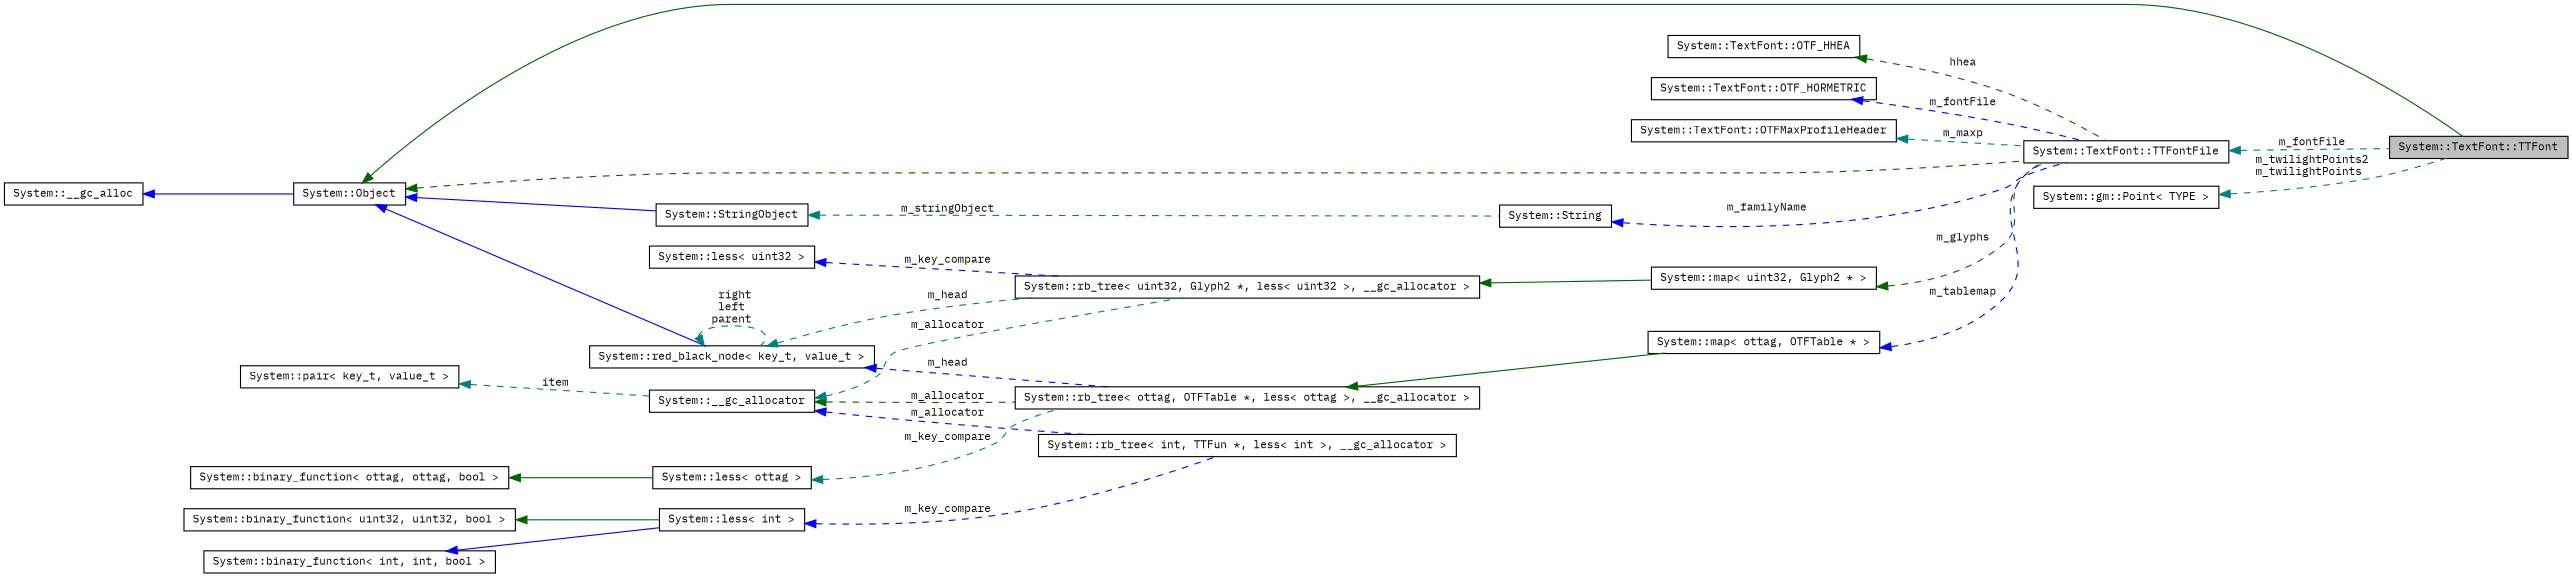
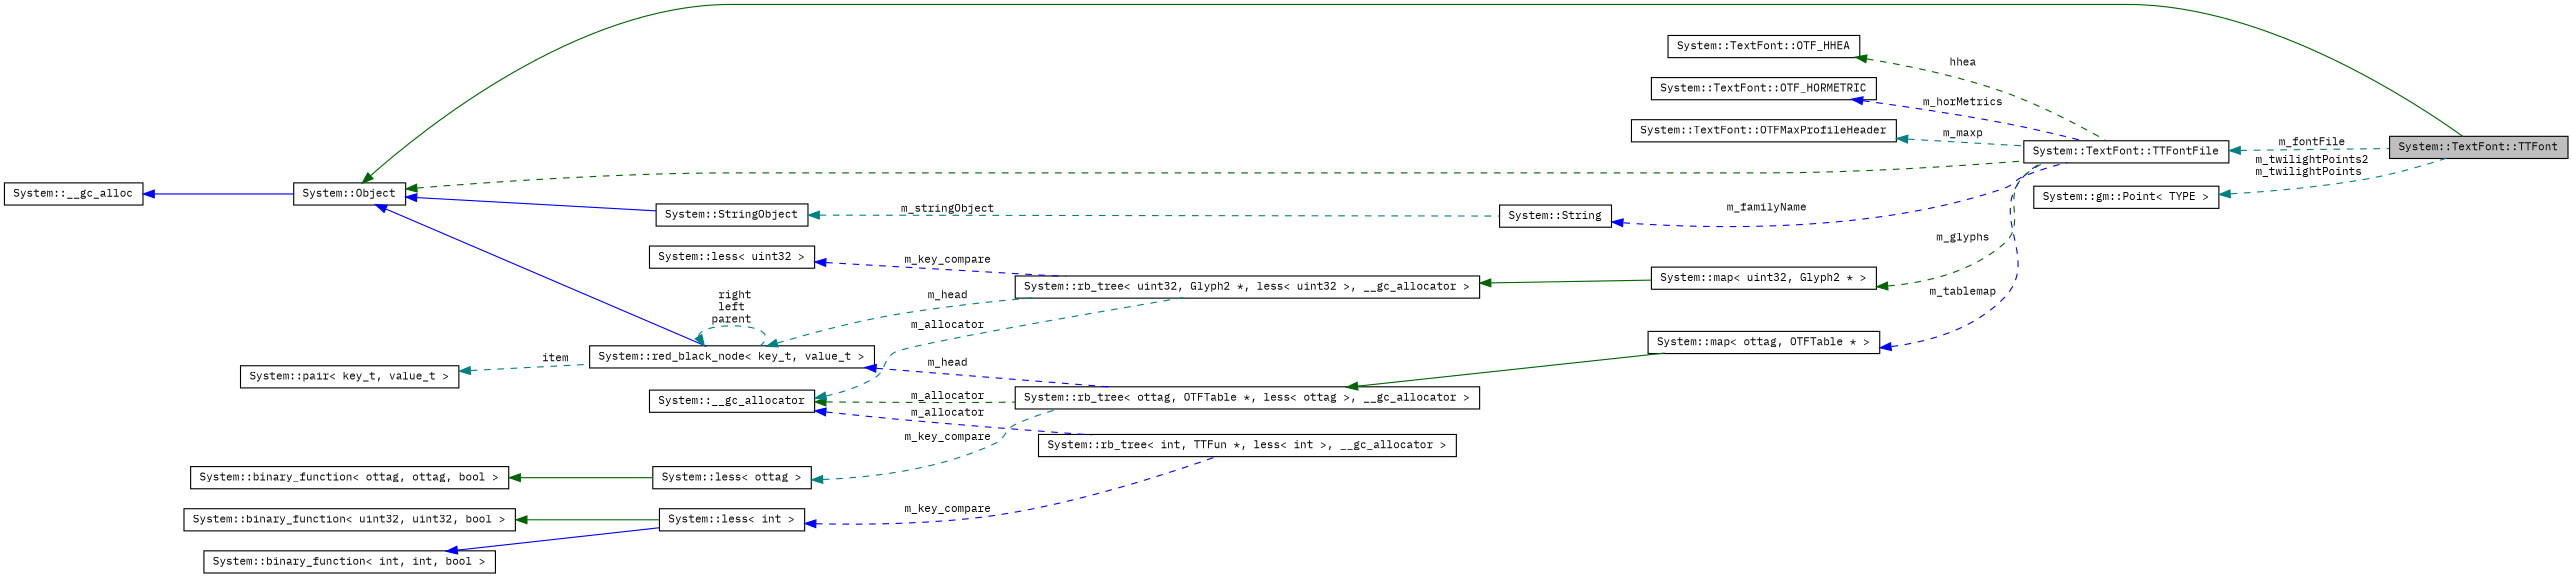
(1960, 103) -> (1960, 103)
(560, 390) -> (530, 367)
